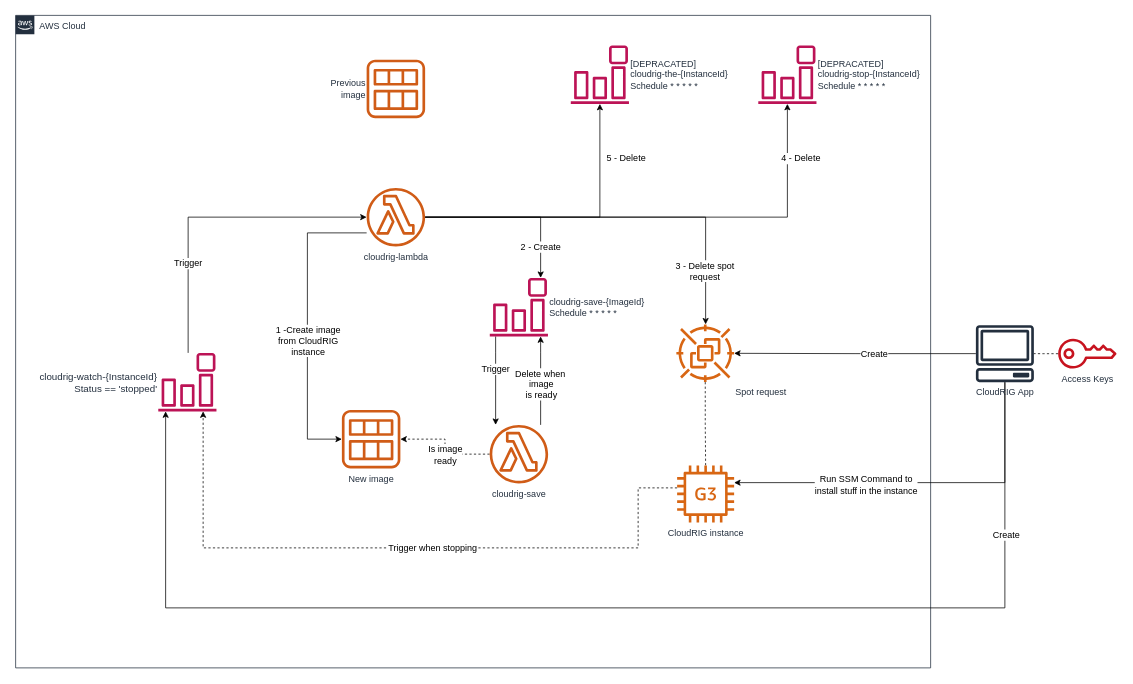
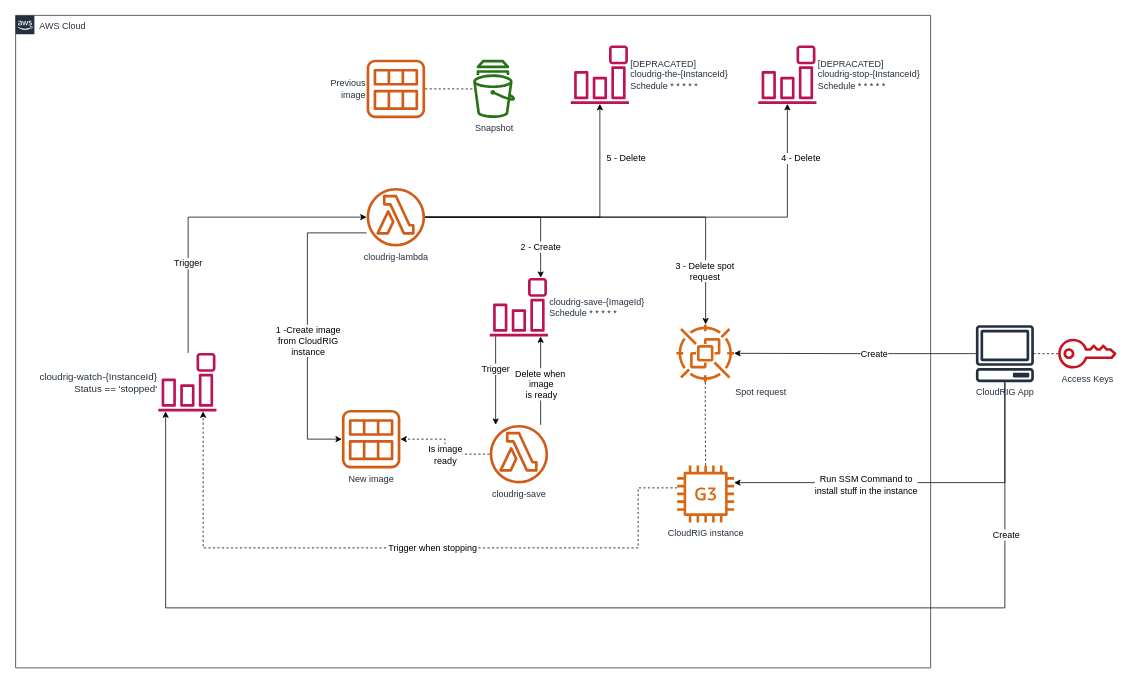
none -> (440, 89)
none -> (494, 89)
